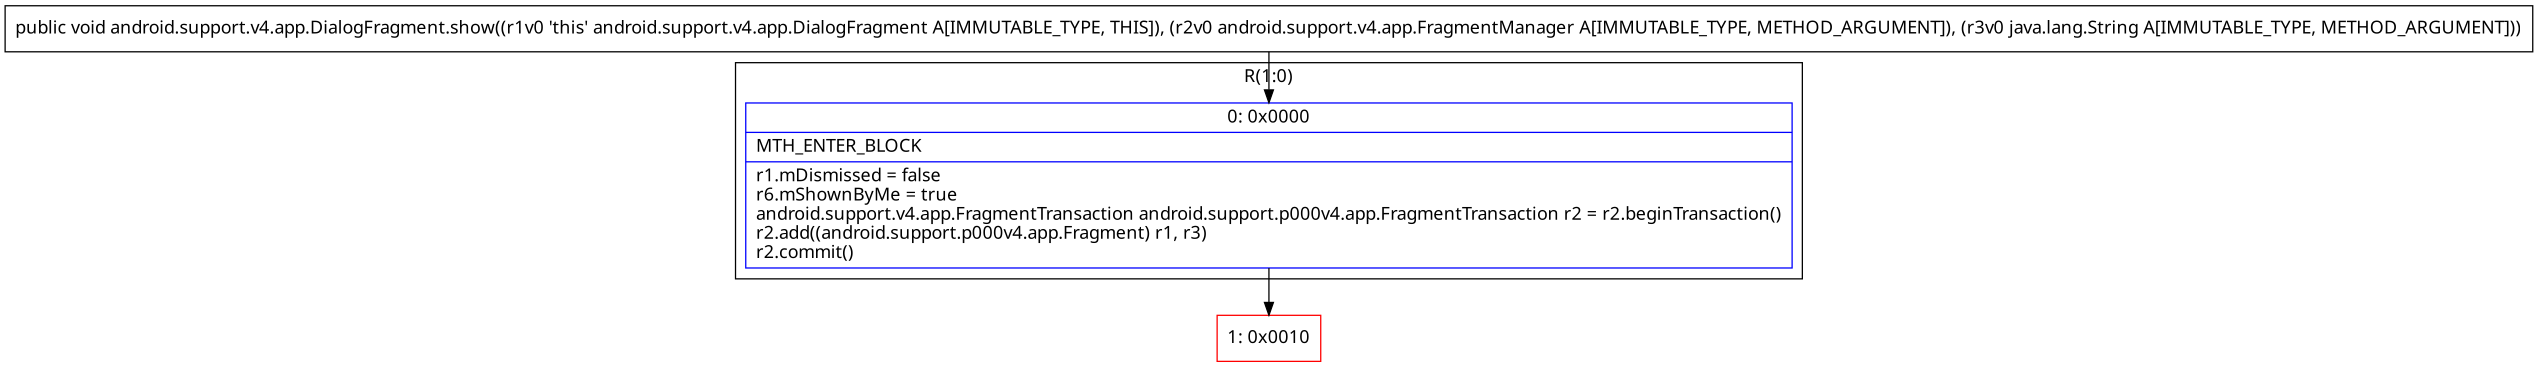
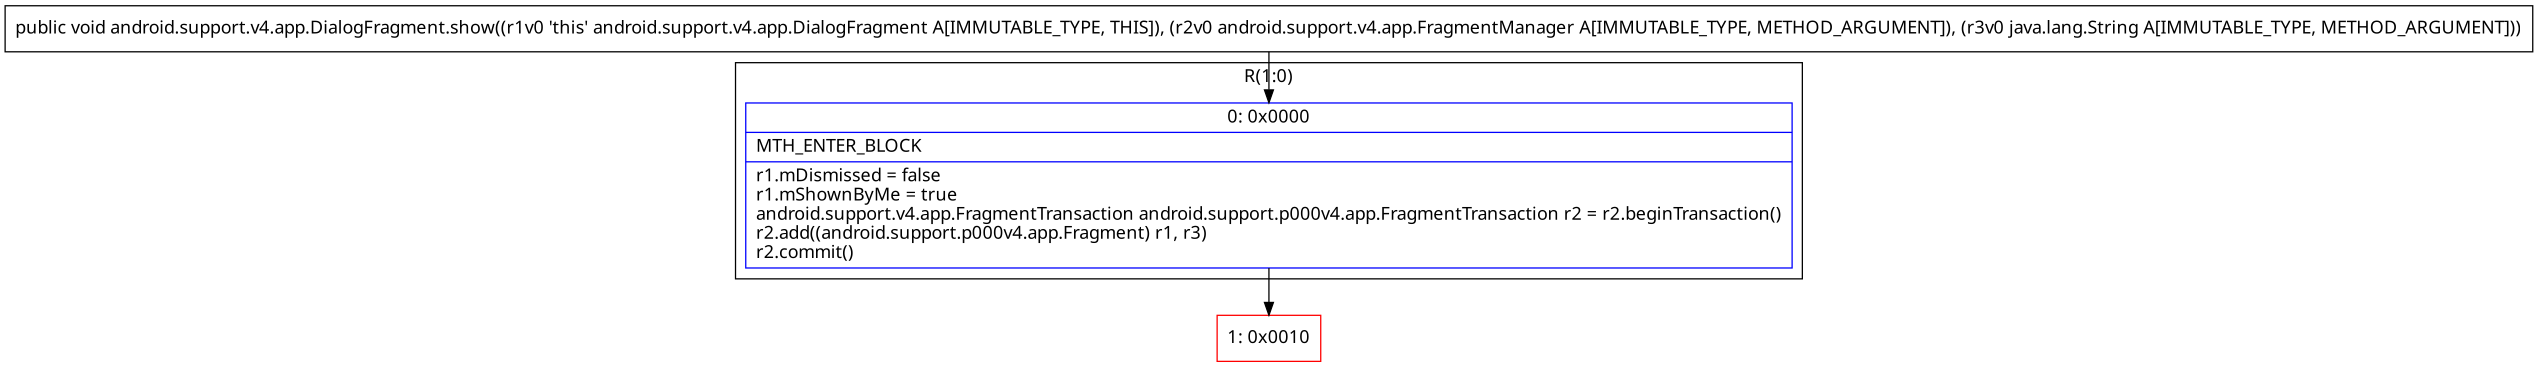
(857, 195) -> (857, 195)
